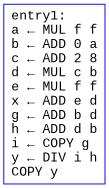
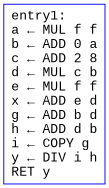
(35, 172) -> (31, 172)
